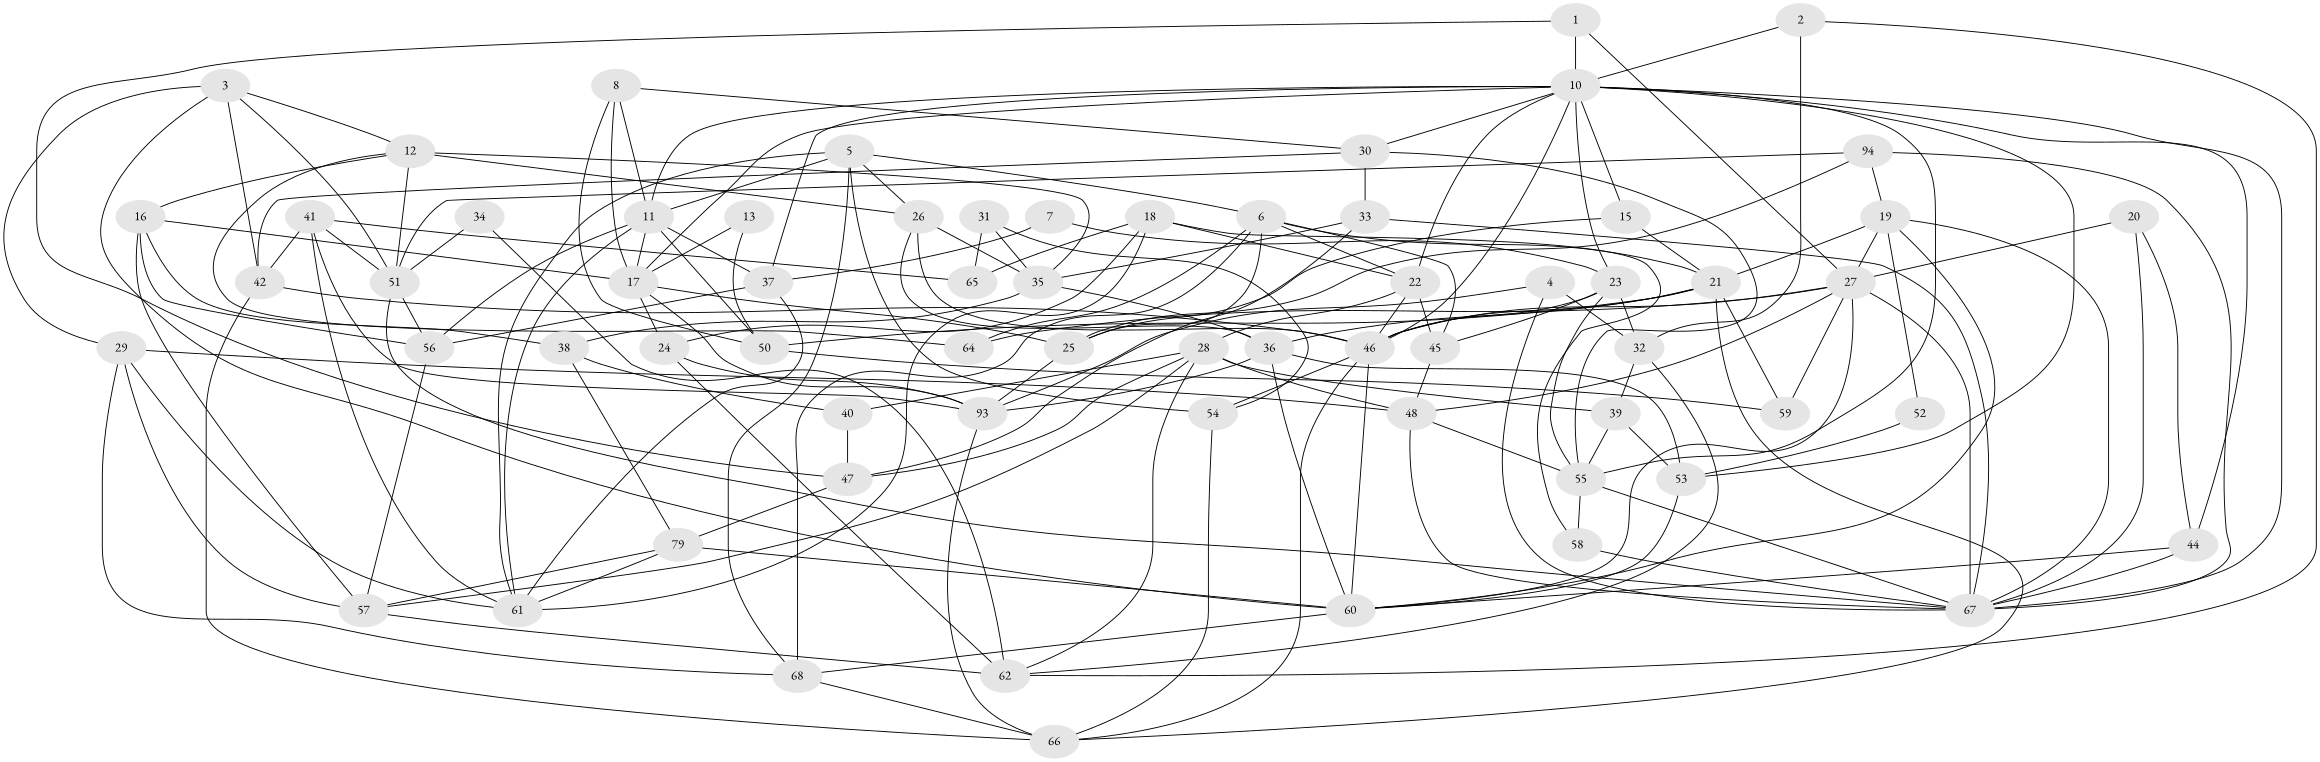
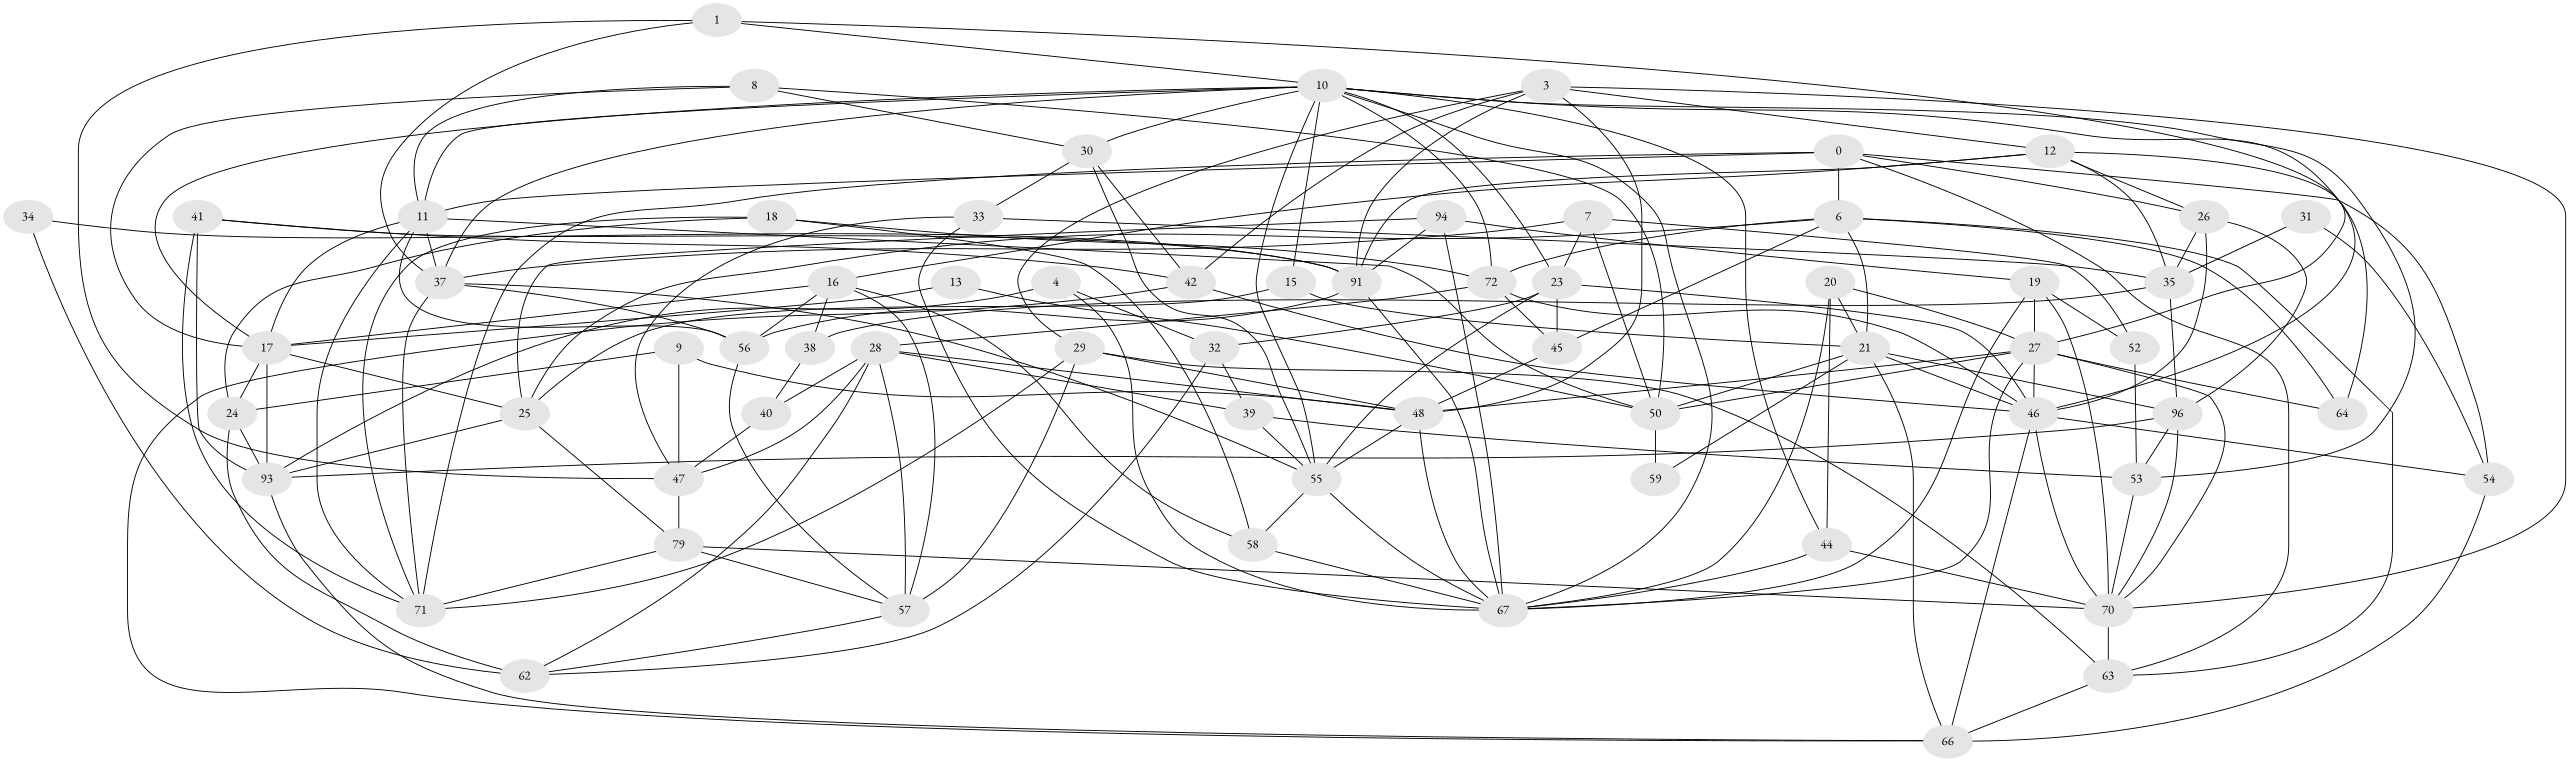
(1801, 20) -> none
none -> (470, 89)
(849, 151) -> (1839, 151)
none -> (1885, 243)
(1808, 249) -> (1848, 315)
none -> (1642, 281)
(395, 282) -> (1357, 282)
(972, 282) -> none
(1415, 282) -> (1491, 282)
none -> (1625, 324)
none -> (679, 348)
(1269, 348) -> (2178, 414)
(1818, 348) -> (1845, 381)
none -> (975, 349)
none -> (1067, 416)
(616, 438) -> (608, 484)
(518, 610) -> (421, 610)
(1351, 610) -> (2108, 610)
(797, 676) -> (2108, 676)
